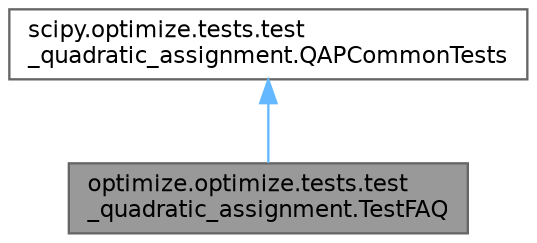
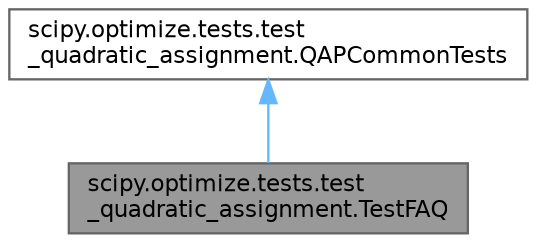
(268, 198) -> (268, 198)
